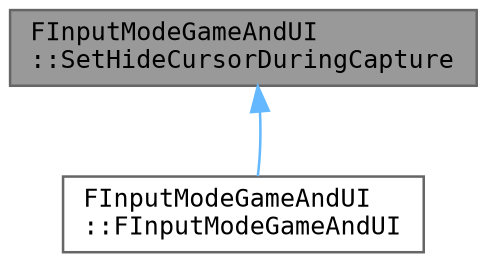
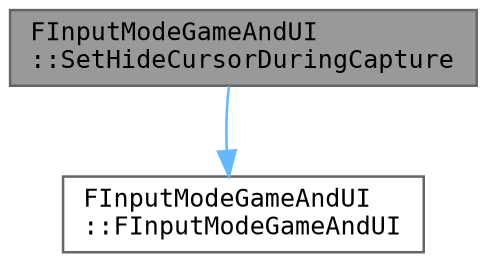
(260, 144) -> (227, 119)
